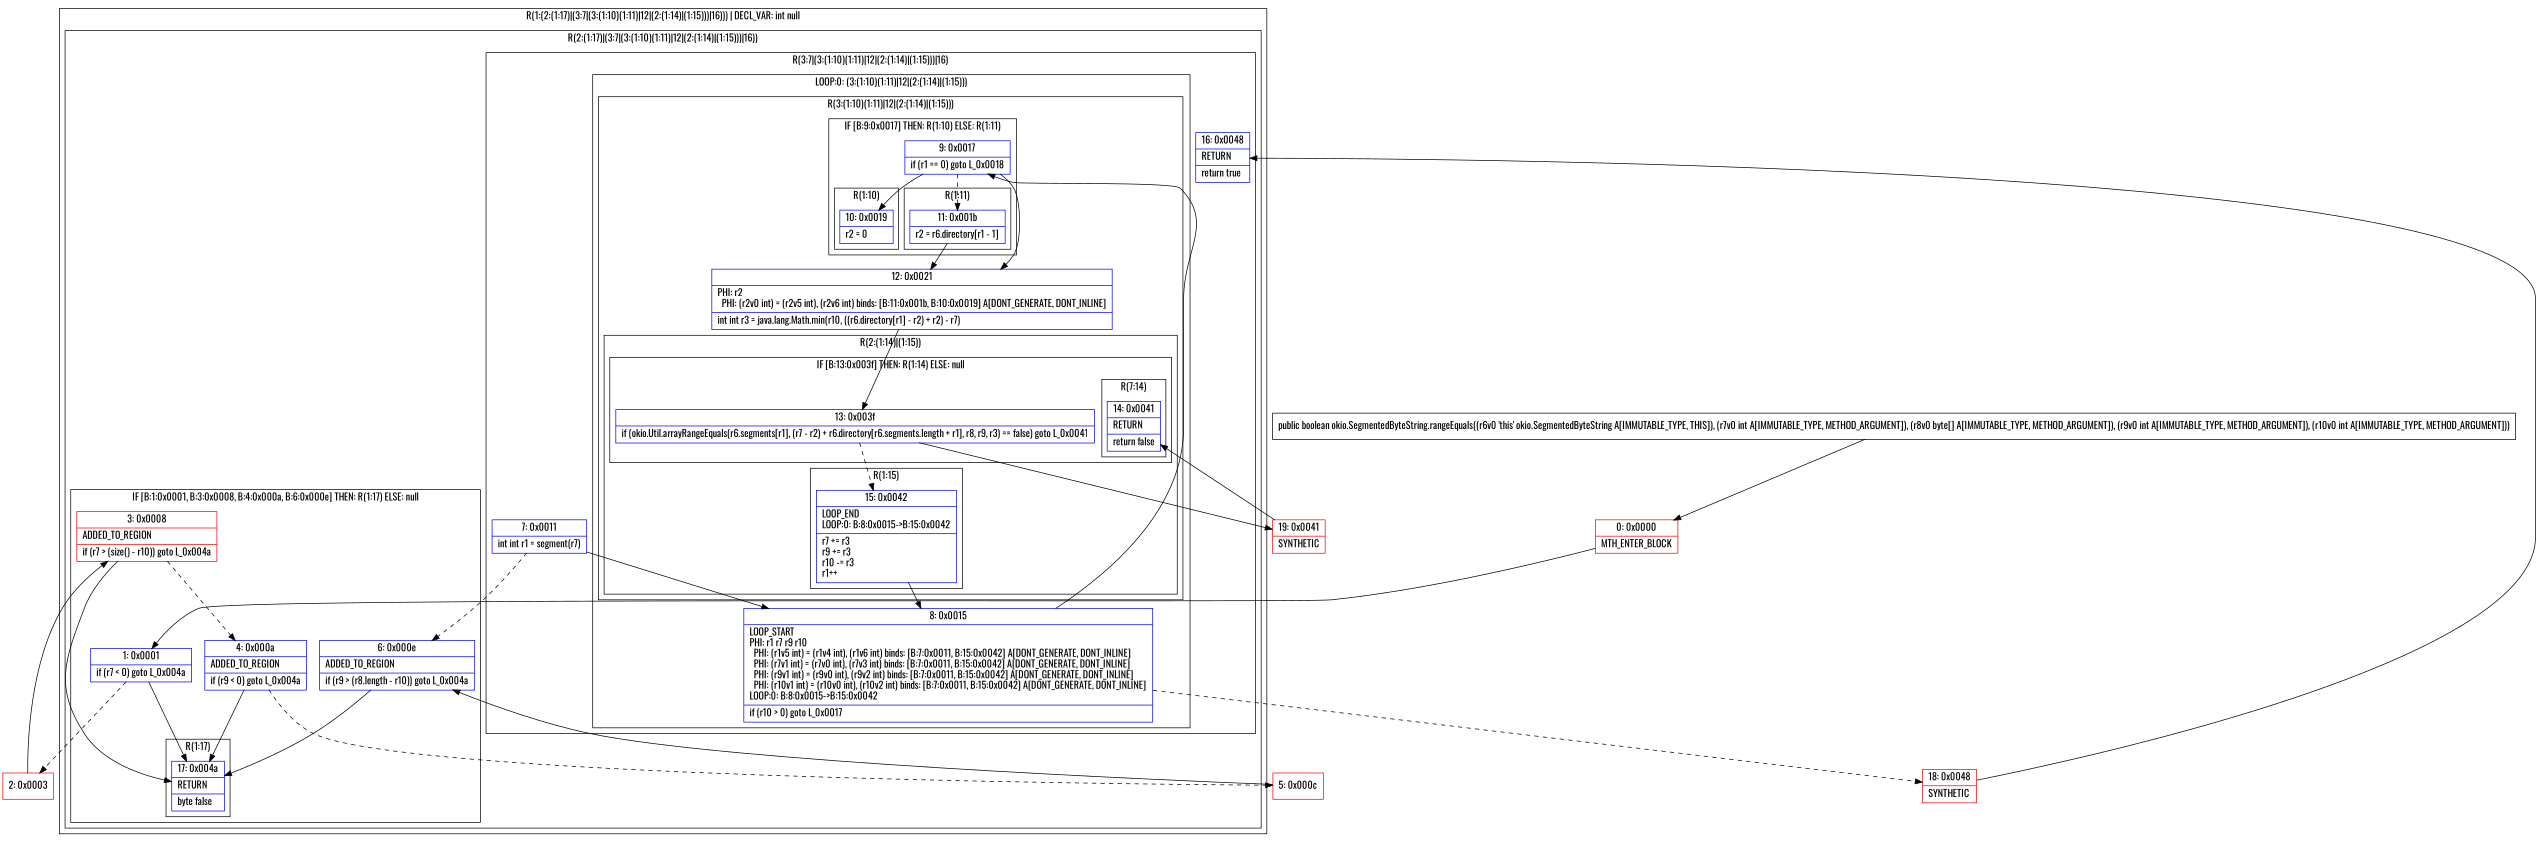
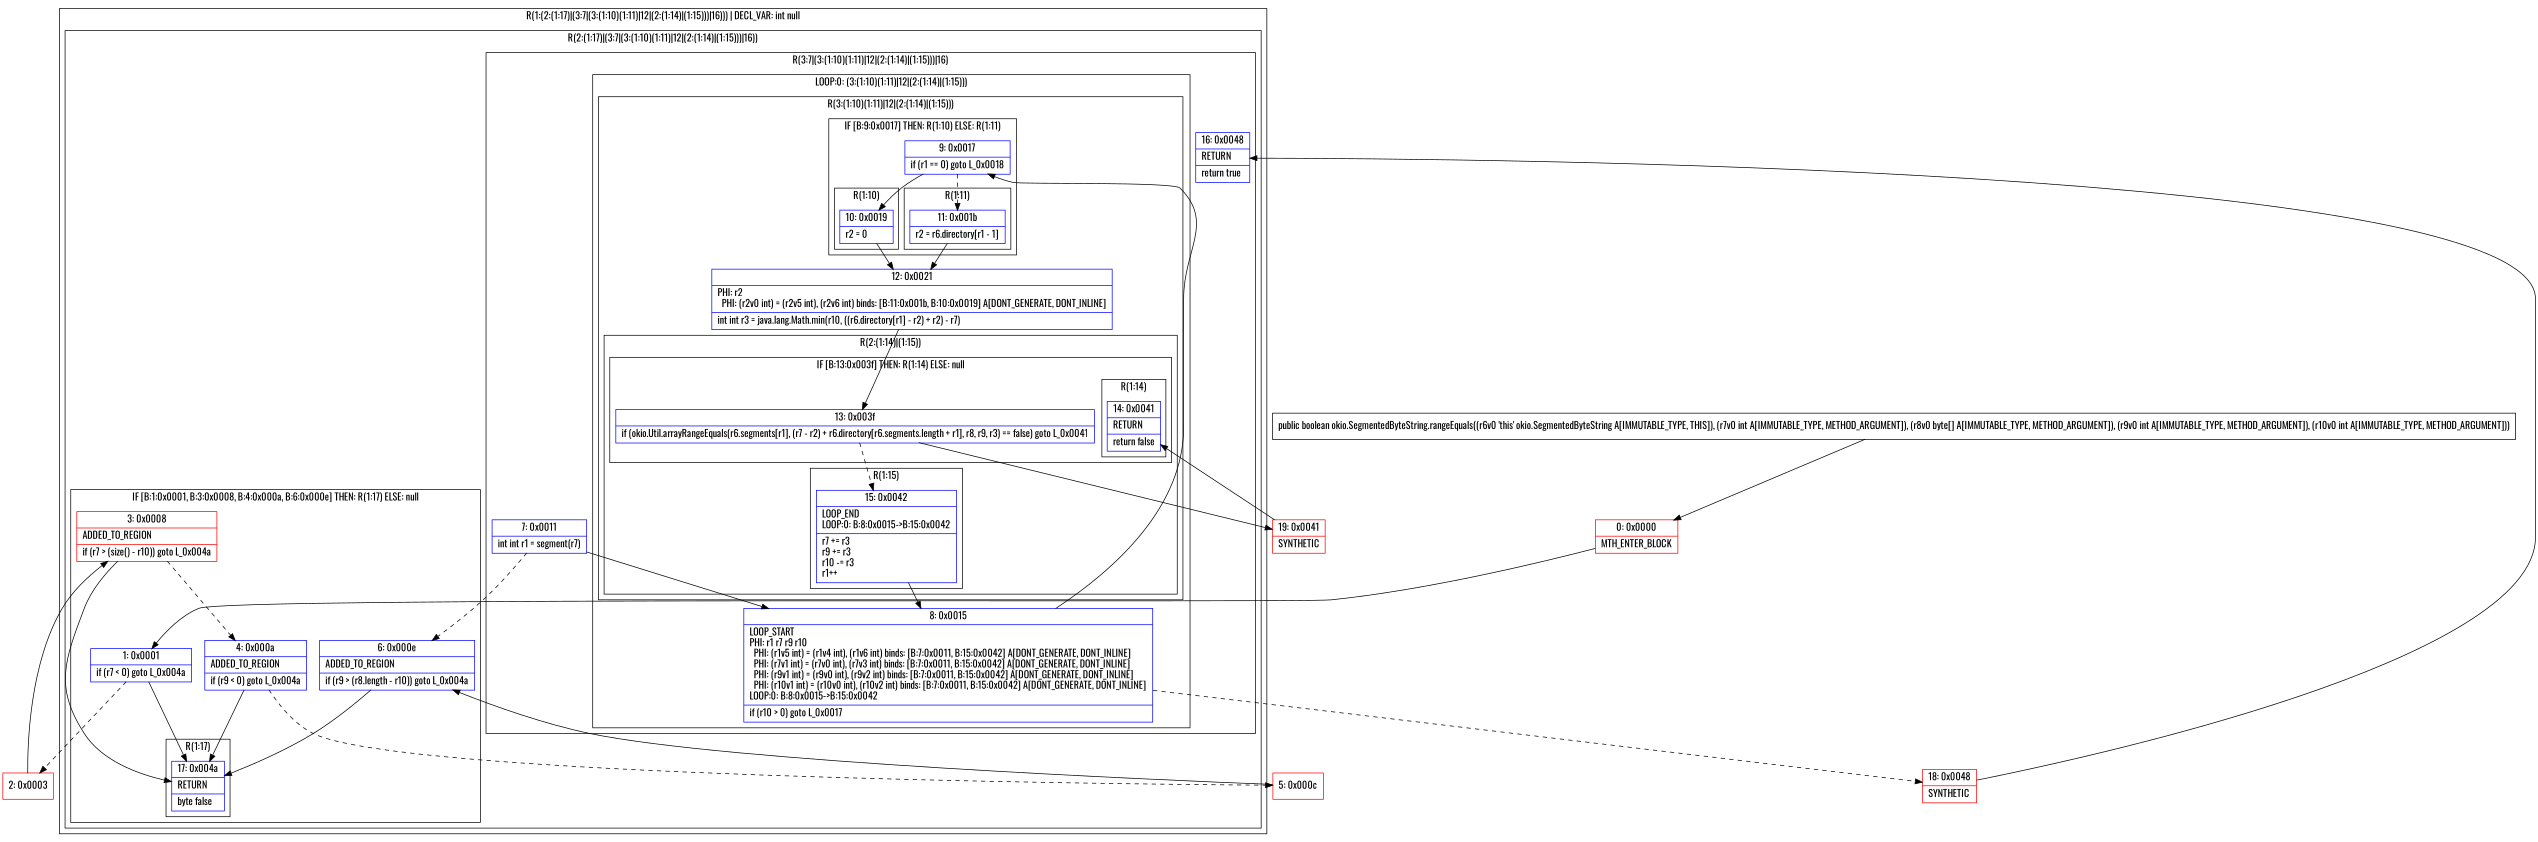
(1019, 218) -> (883, 253)
(1134, 388) -> (1134, 388)
